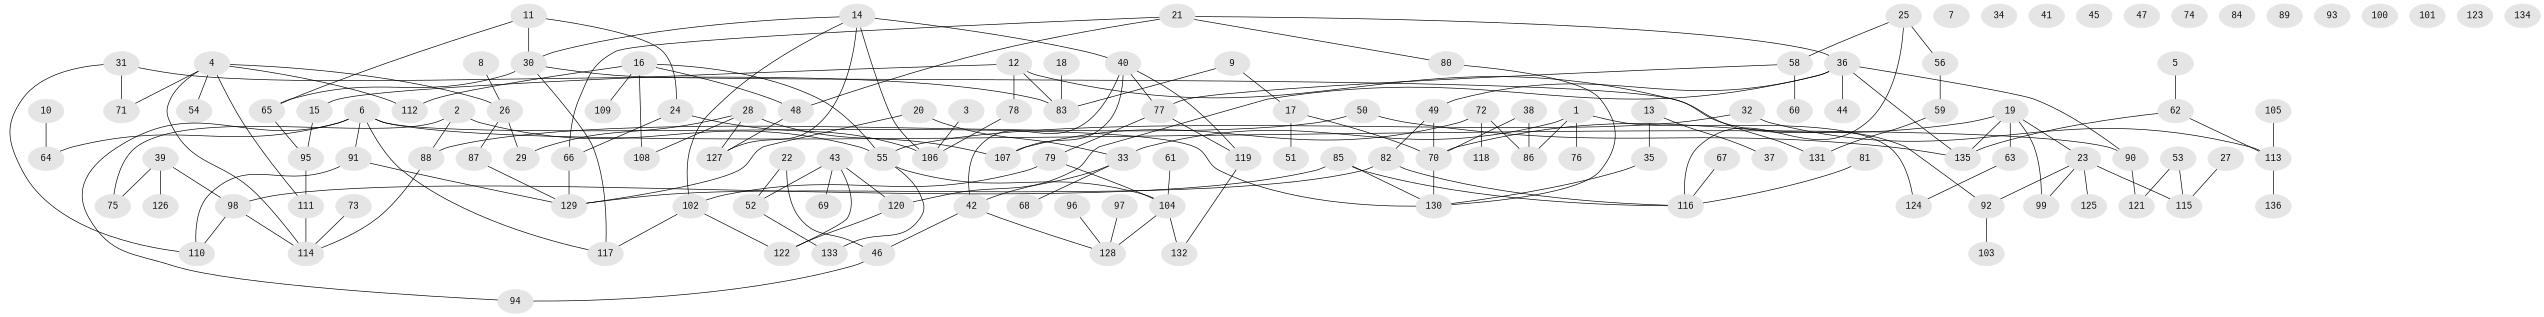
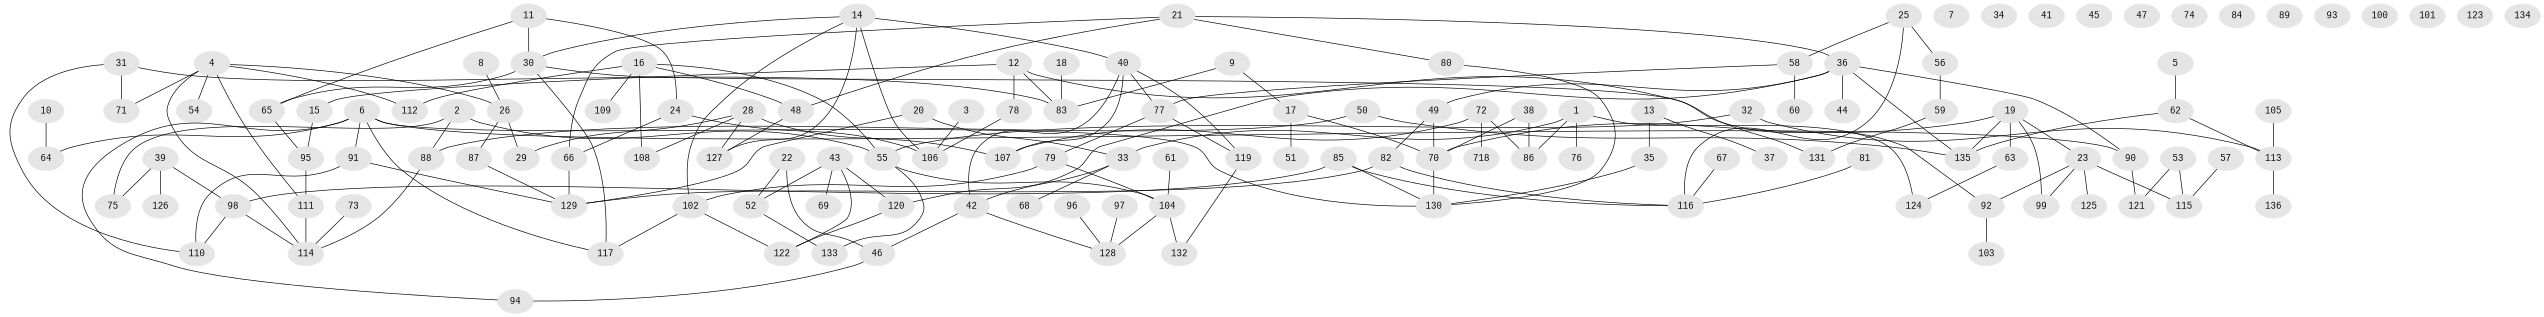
(1481, 159) -> (1481, 159)
(2226, 159) -> (2226, 159)
